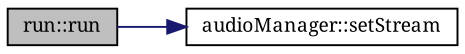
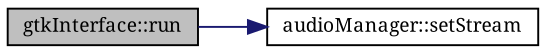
(62, 27) -> (103, 27)
